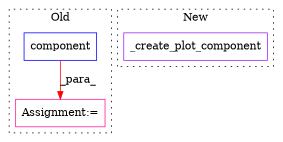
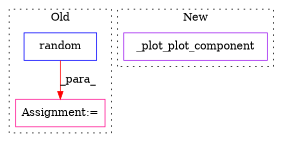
(60, 47) -> (60, 47)
(196, 47) -> (196, 47)
